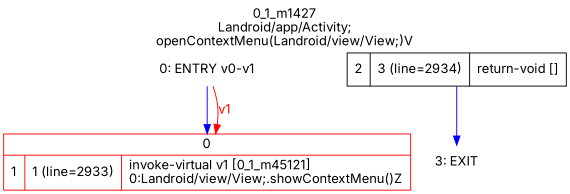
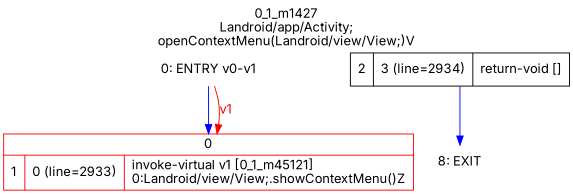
(457, 162) -> (460, 162)
(73, 172) -> (75, 172)
